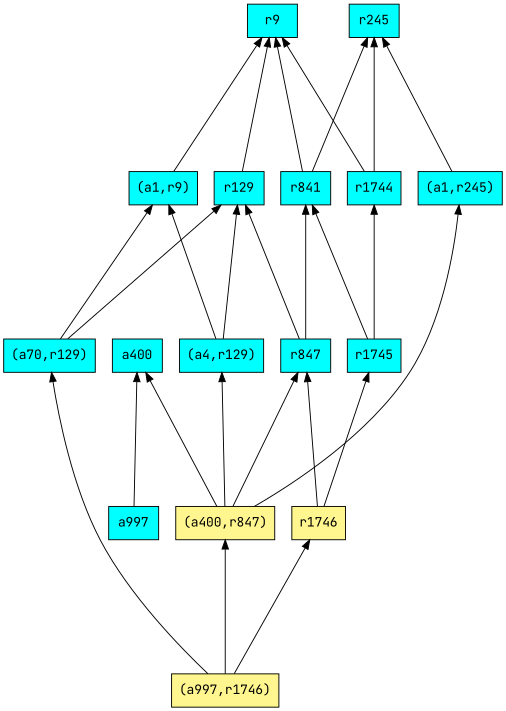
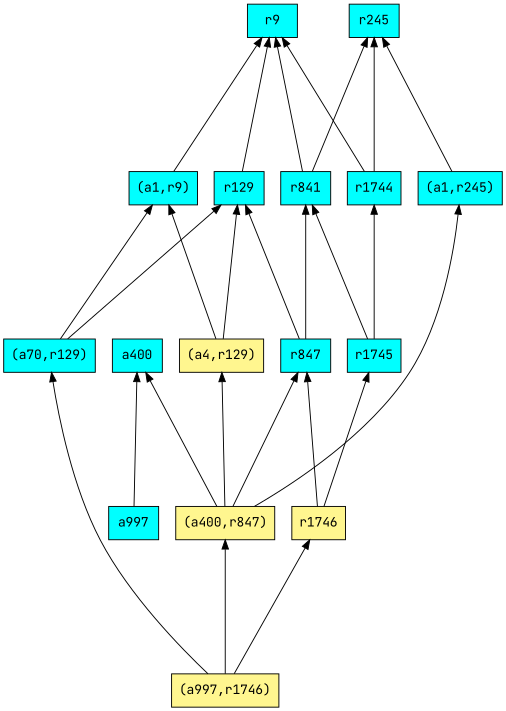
(222, 356) -> (222, 356)
